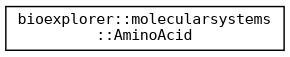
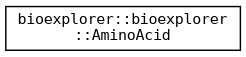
(145, 28) -> (123, 28)
